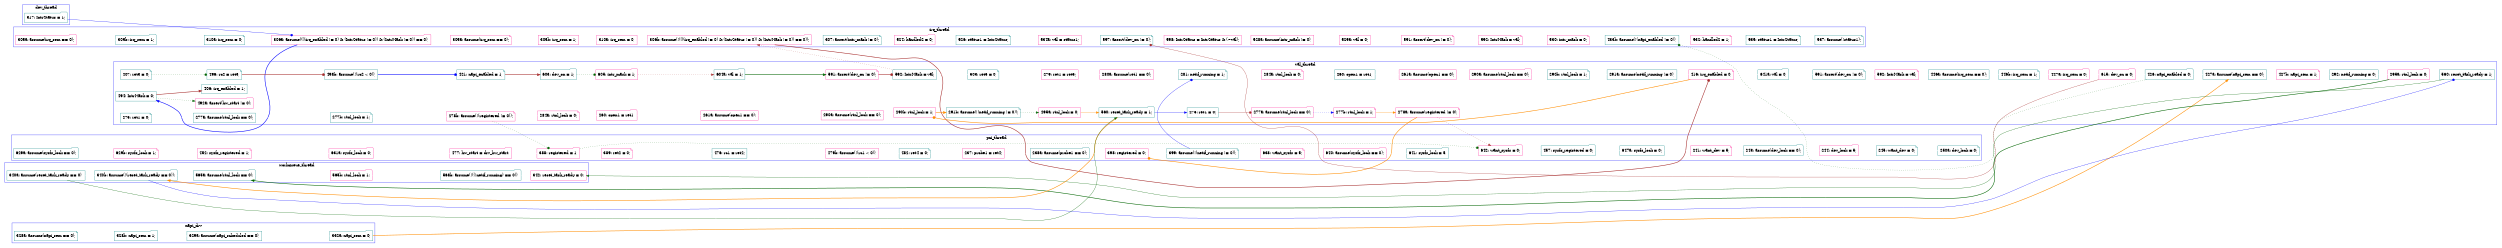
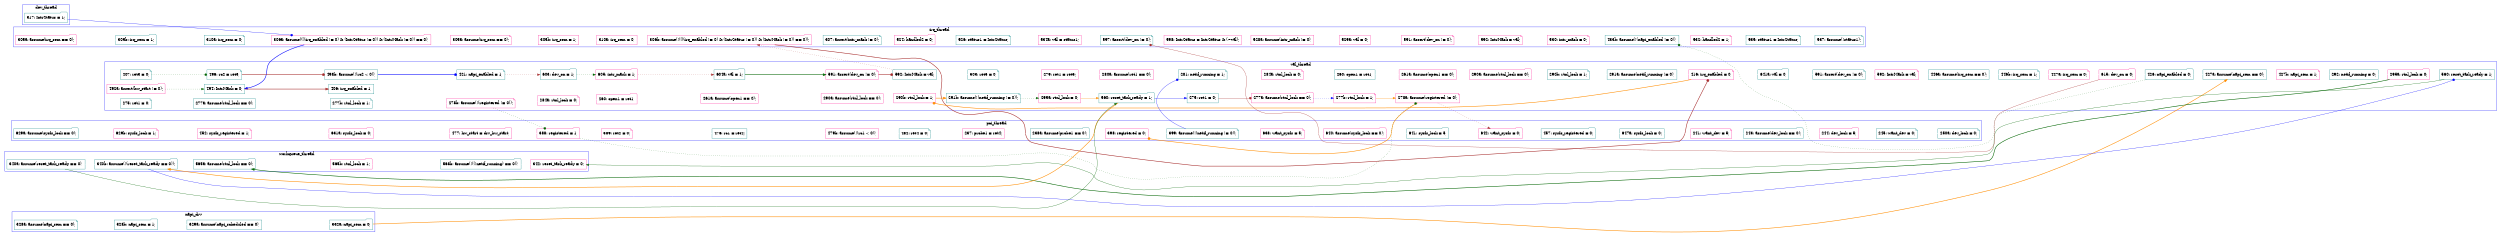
(521, 75) -> (521, 75)
(585, 75) -> (585, 75)
(2069, 75) -> (2069, 75)
(174, 99) -> (183, 89)
(1028, 143) -> (1019, 154)
